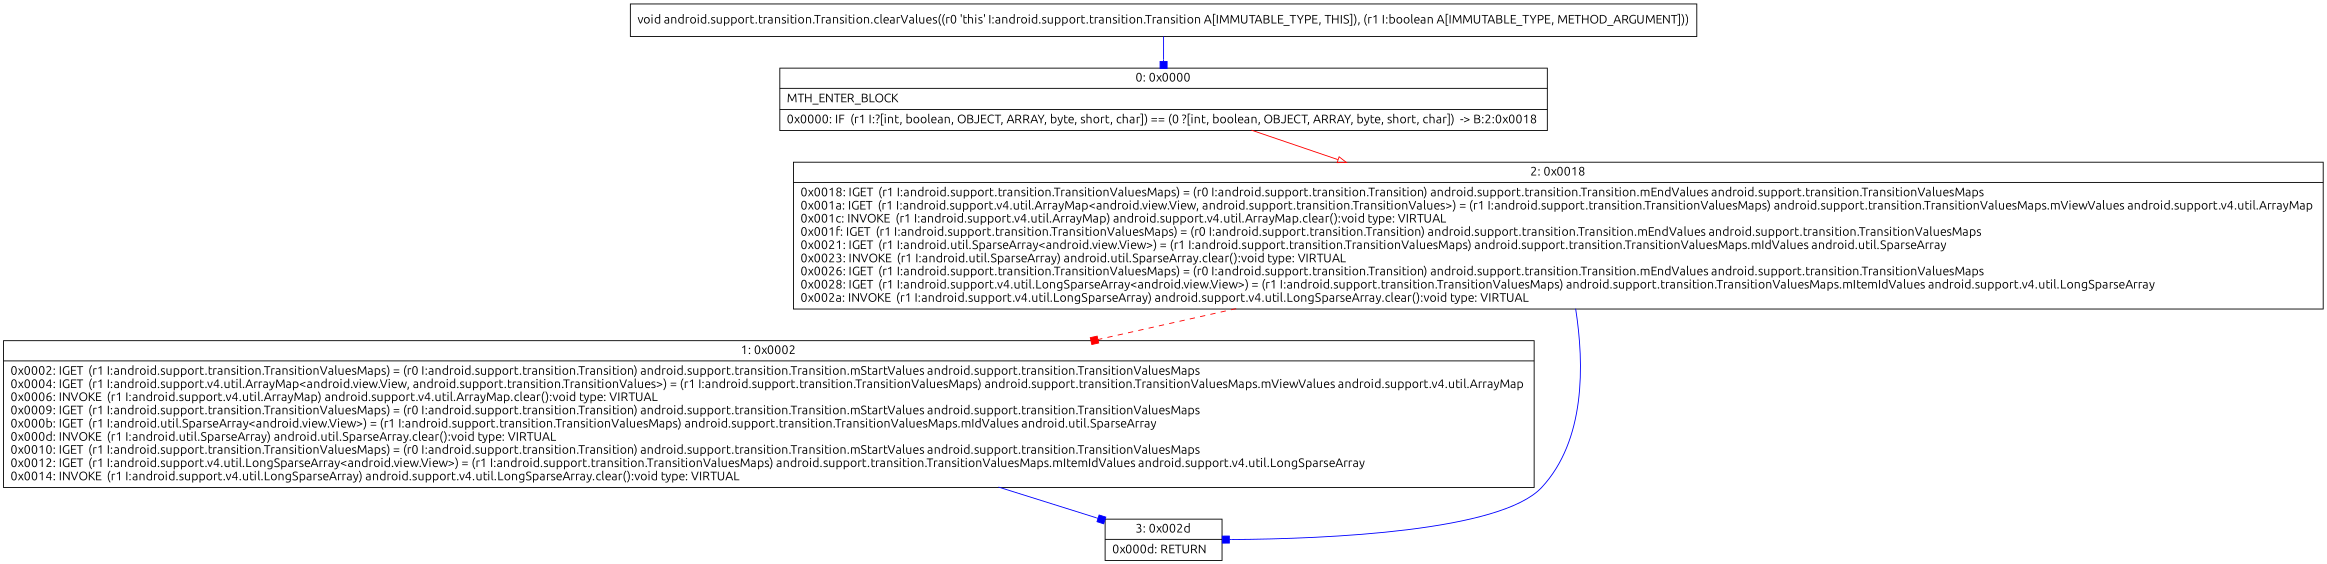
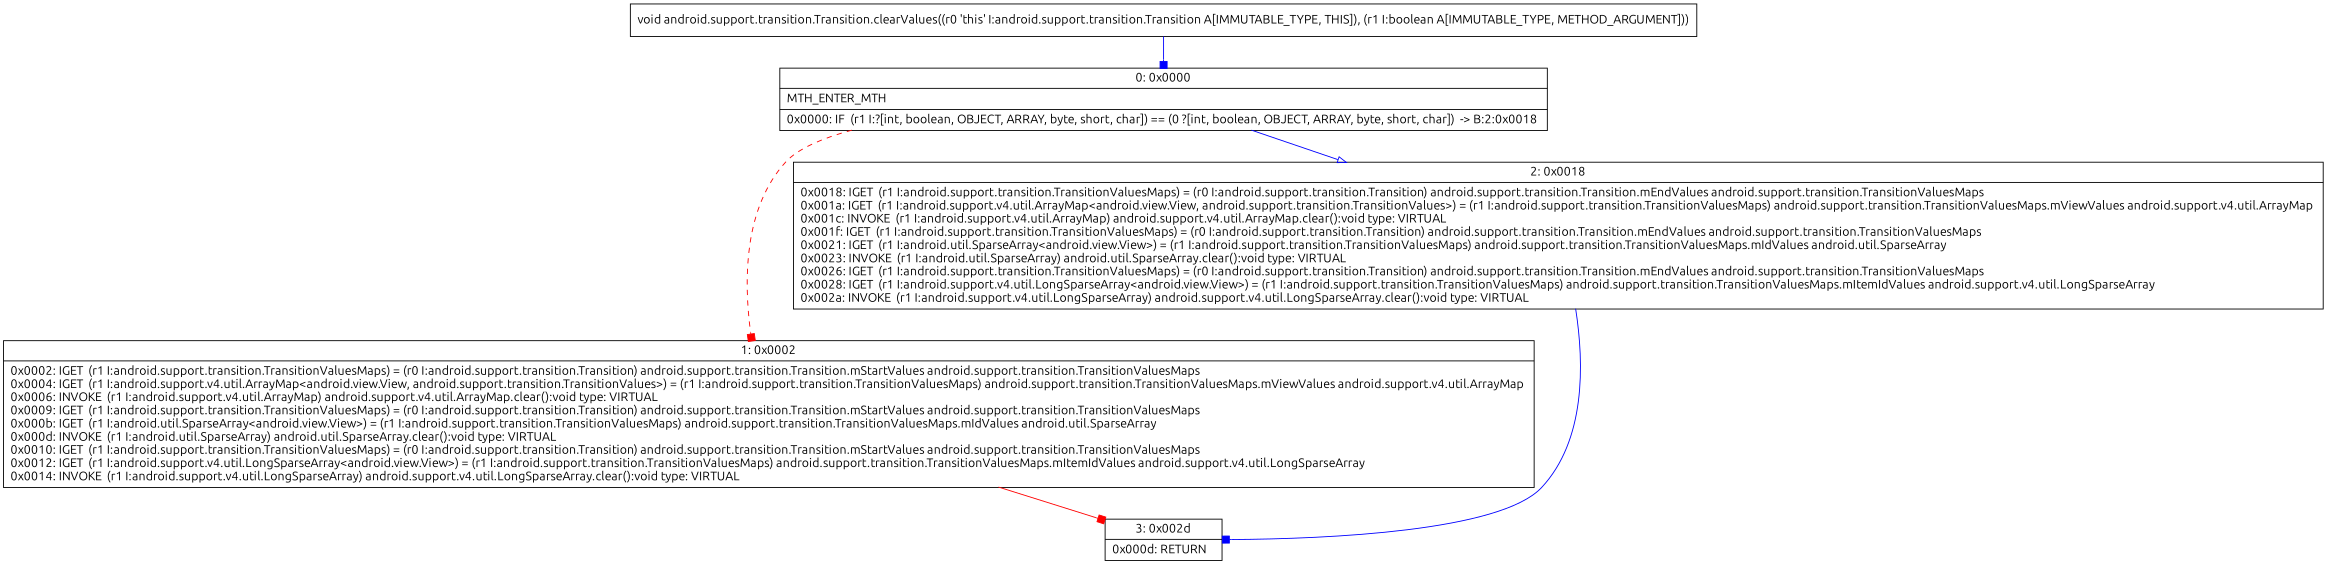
(843, 98) -> (837, 98)
(1295, 145) -> (1295, 145)
(1168, 324) -> (759, 207)
(1047, 502) -> (1047, 502)
